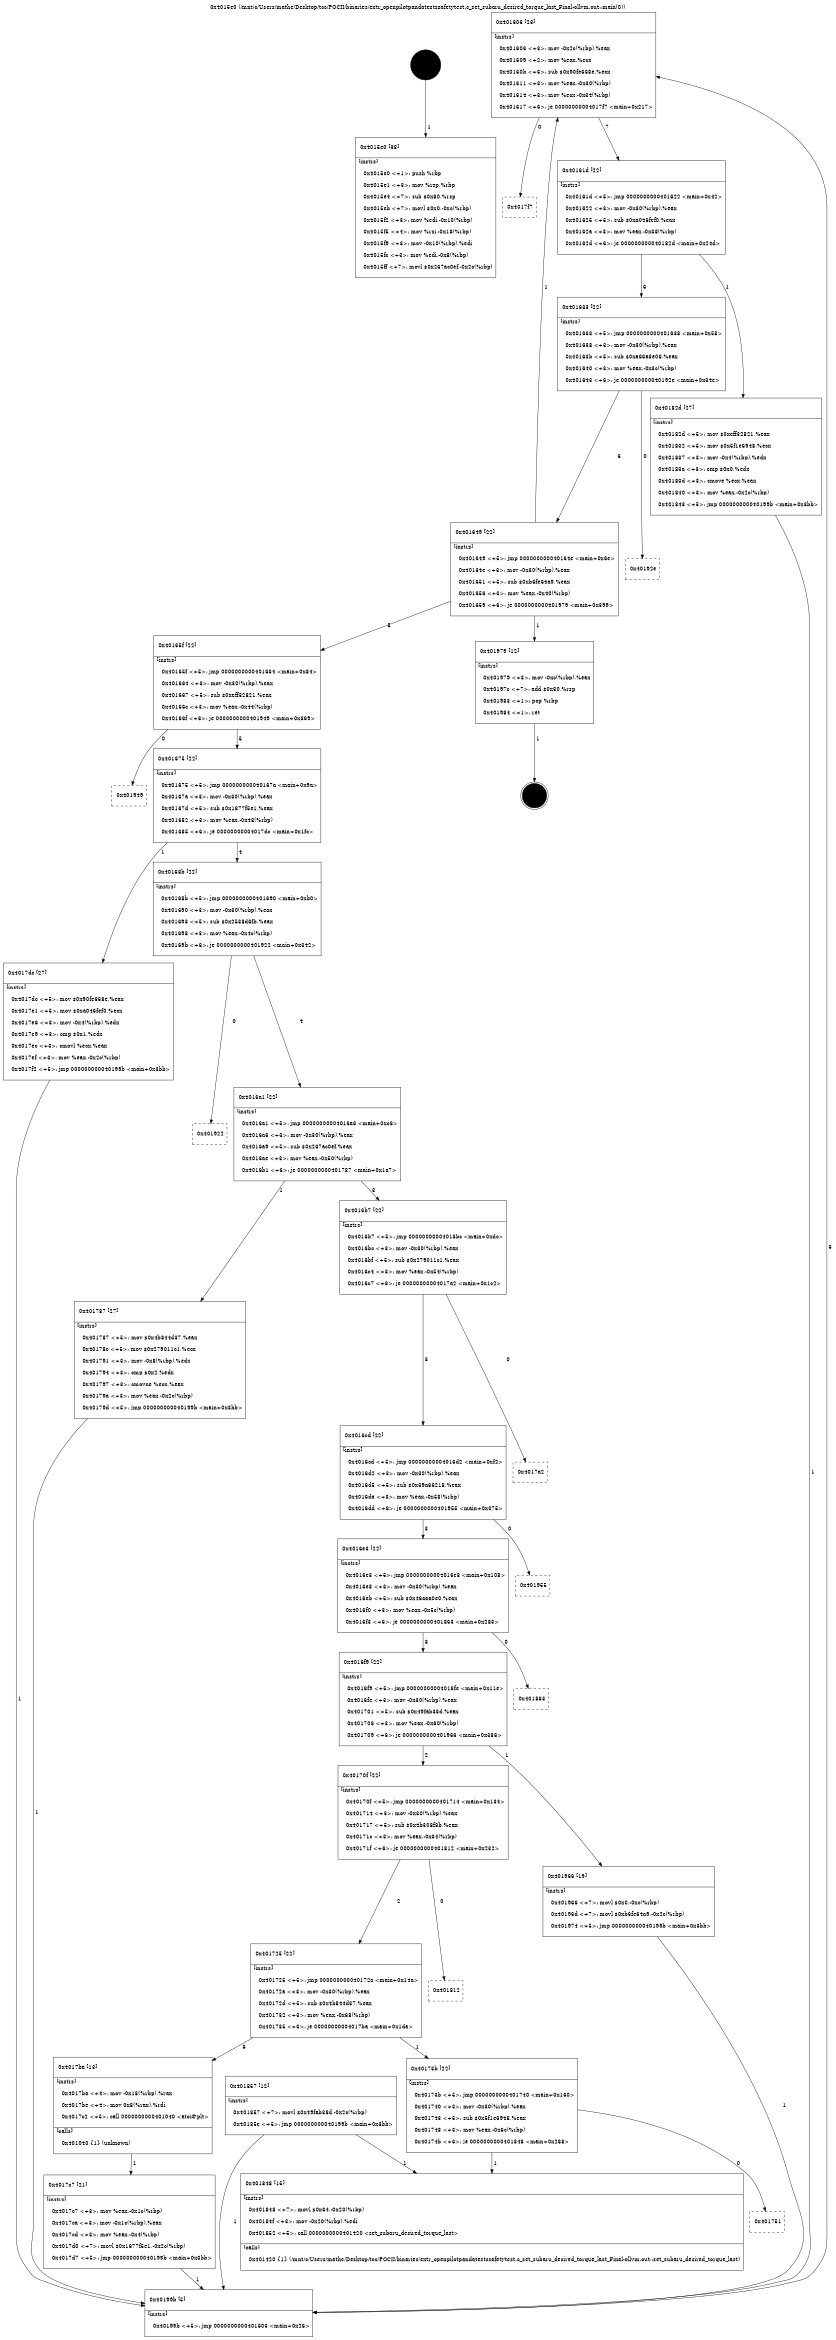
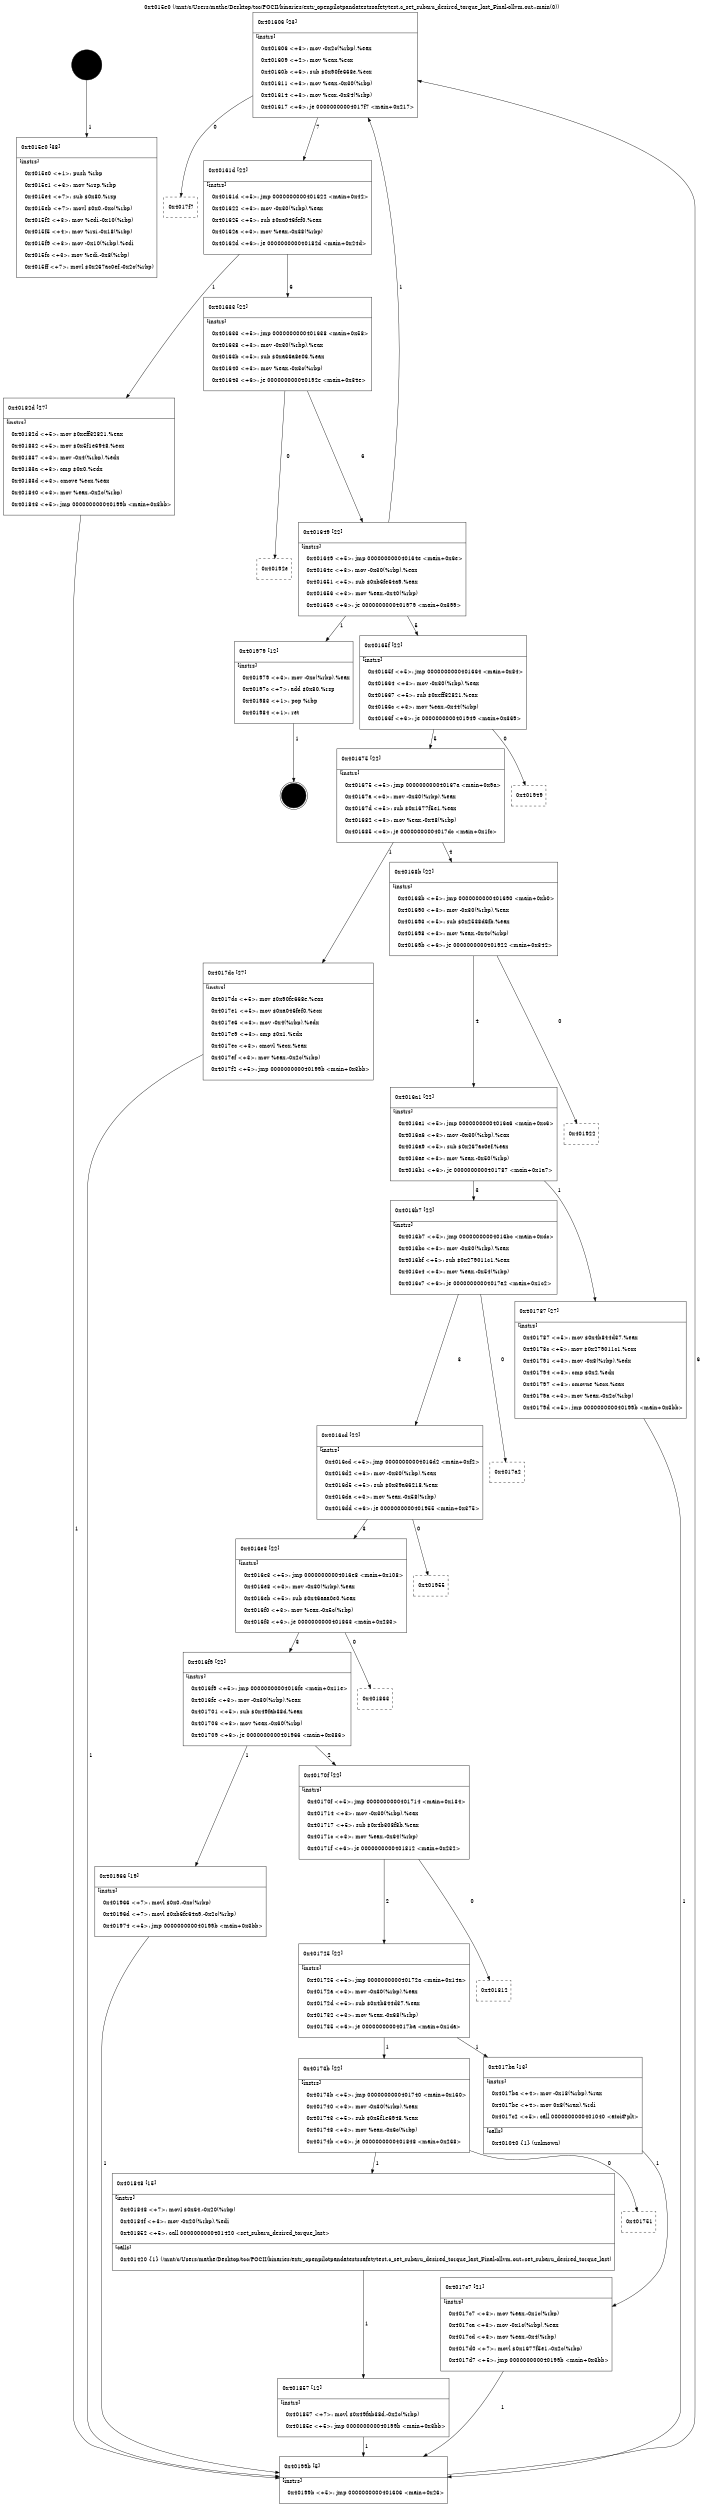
(244, 2047) -> (476, 2047)
(385, 2153) -> (363, 2322)
